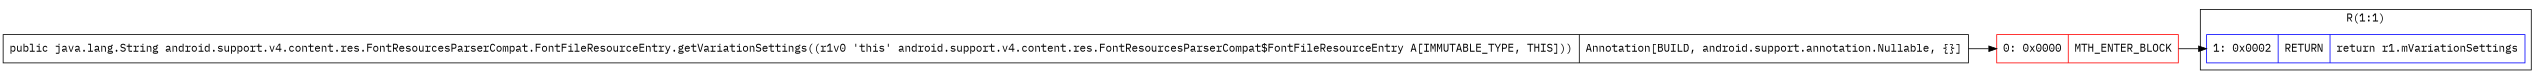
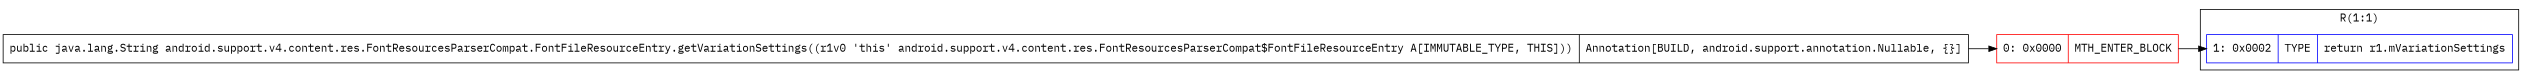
(2304, 48) -> (2298, 48)
